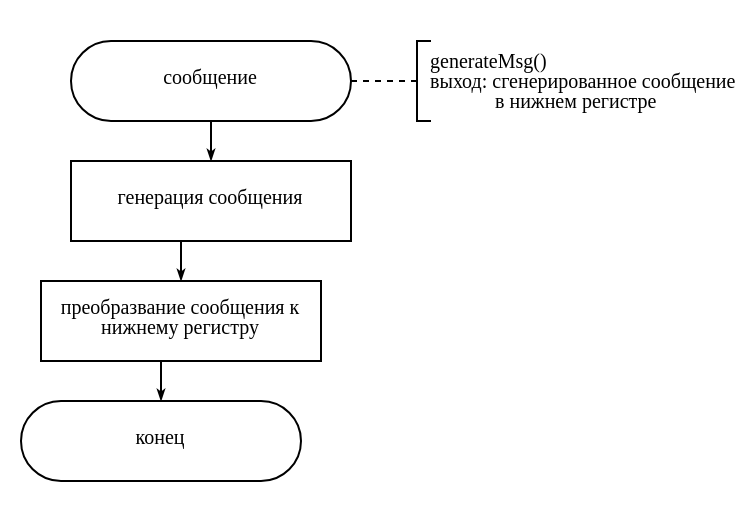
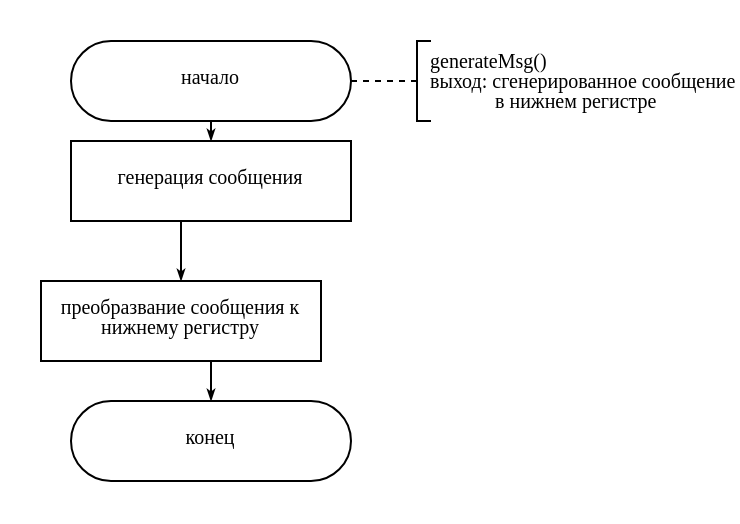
(211, 77) -> (211, 77)
(211, 201) -> (211, 181)
(161, 441) -> (211, 441)
